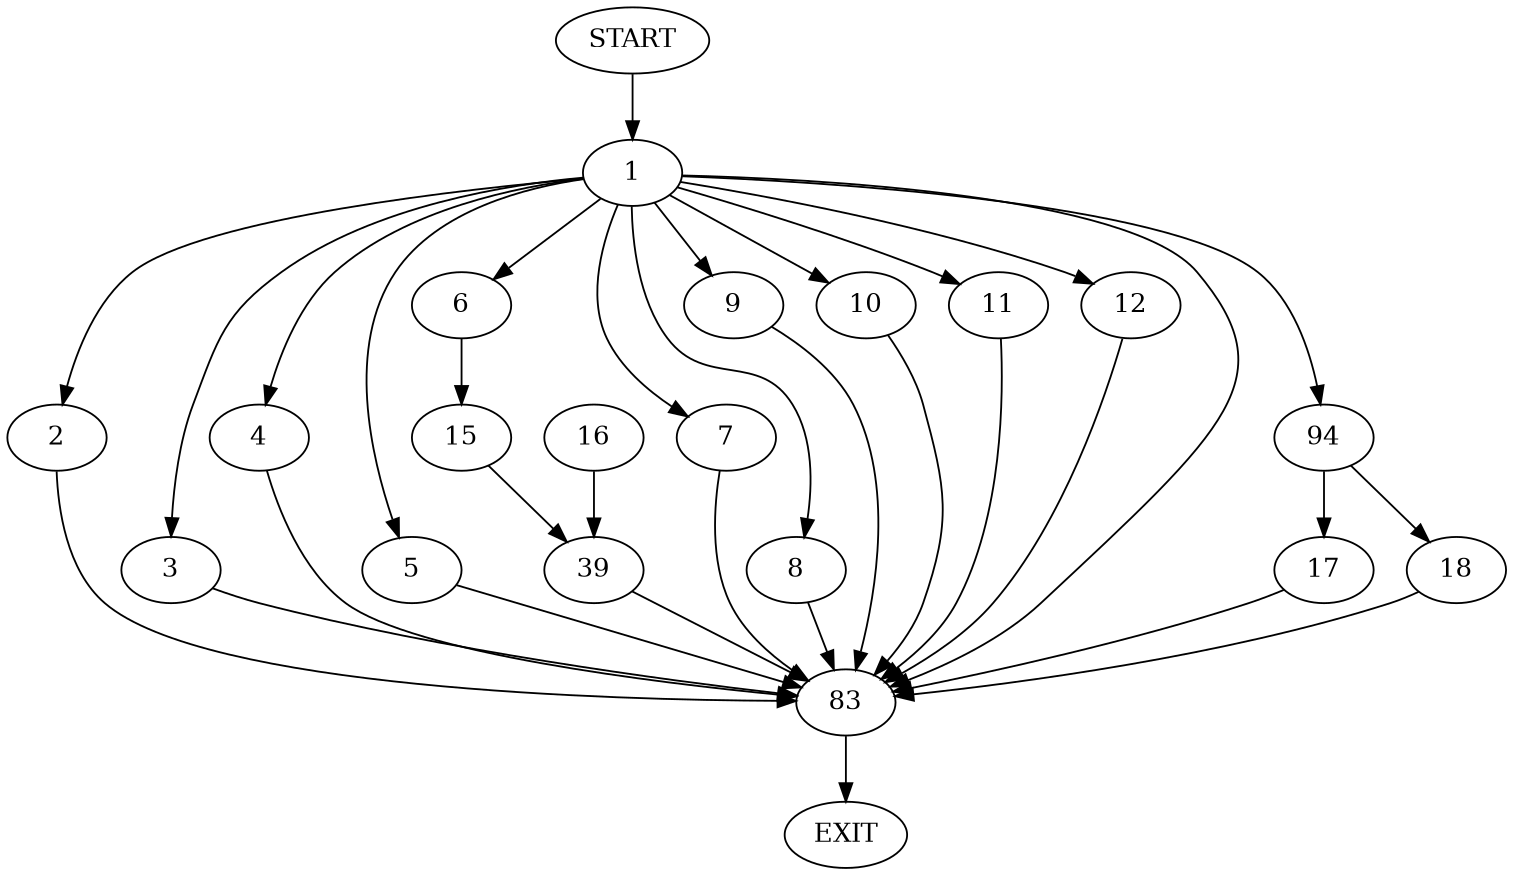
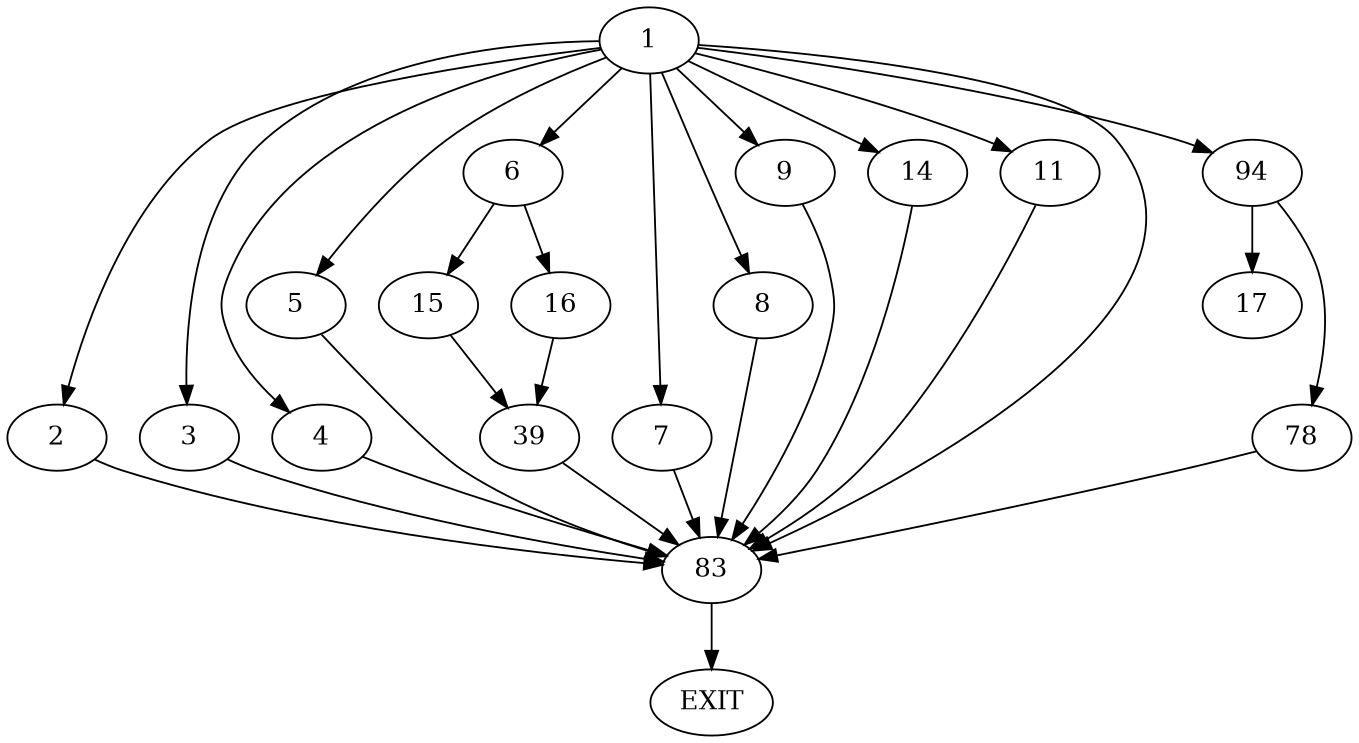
(633, 40) -> none
none -> (534, 230)
(866, 305) -> (918, 173)
(1131, 305) -> none
(1456, 570) -> (1302, 438)
(1099, 646) -> none
